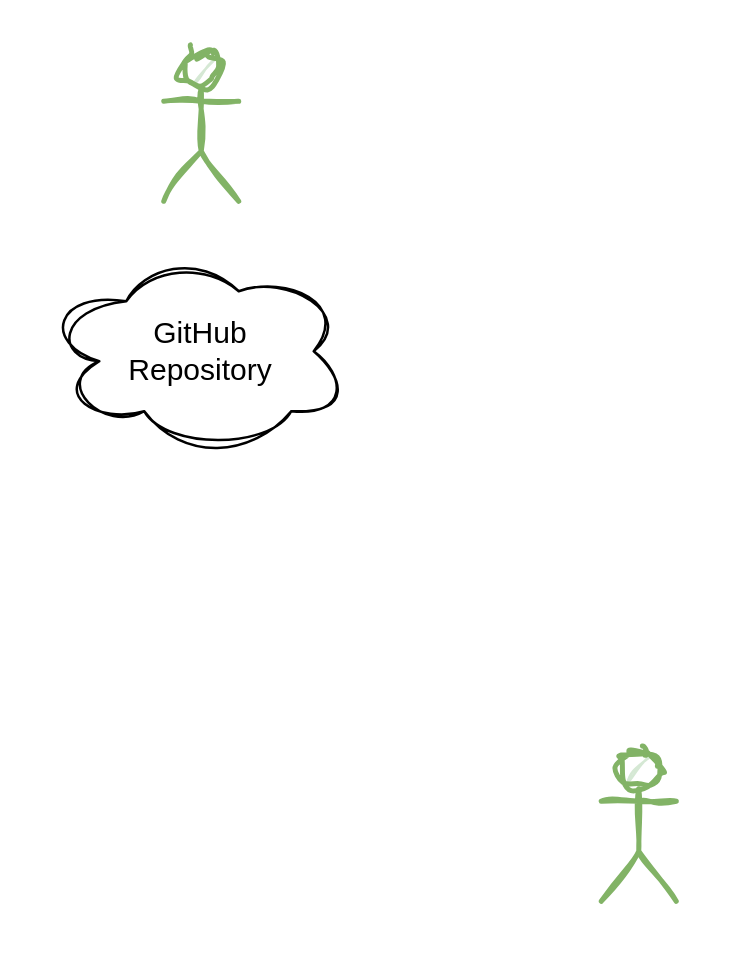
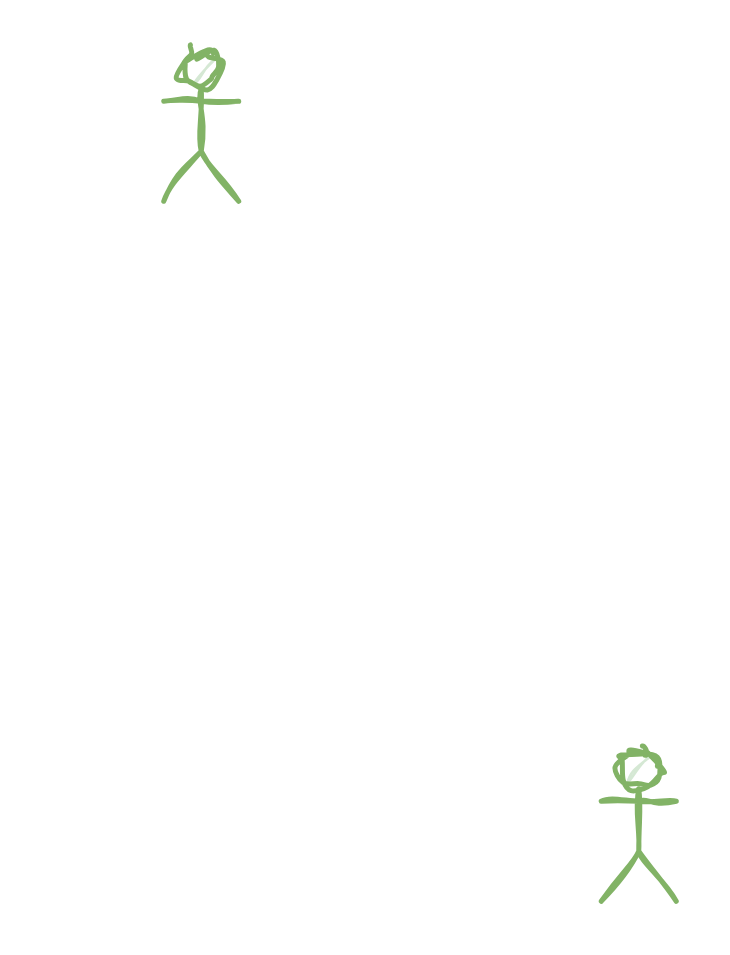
(201, 351) -> none
